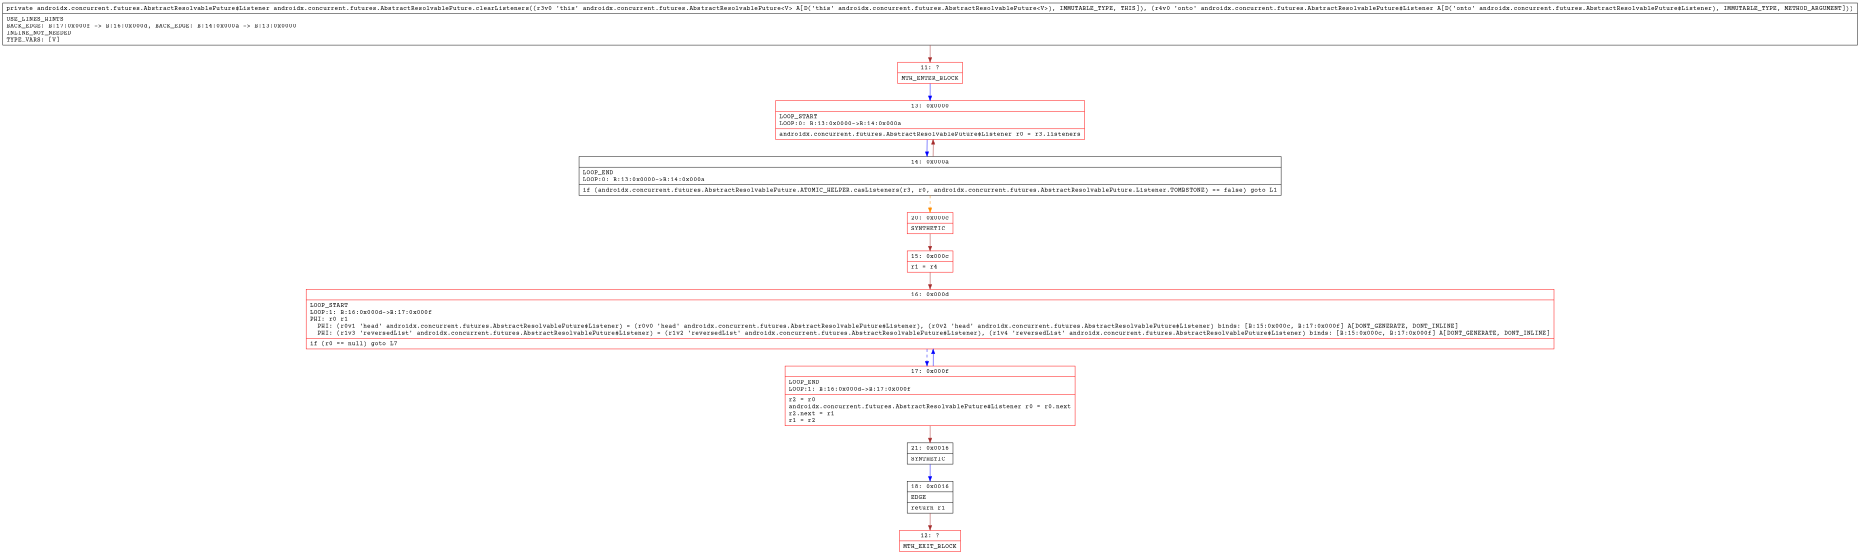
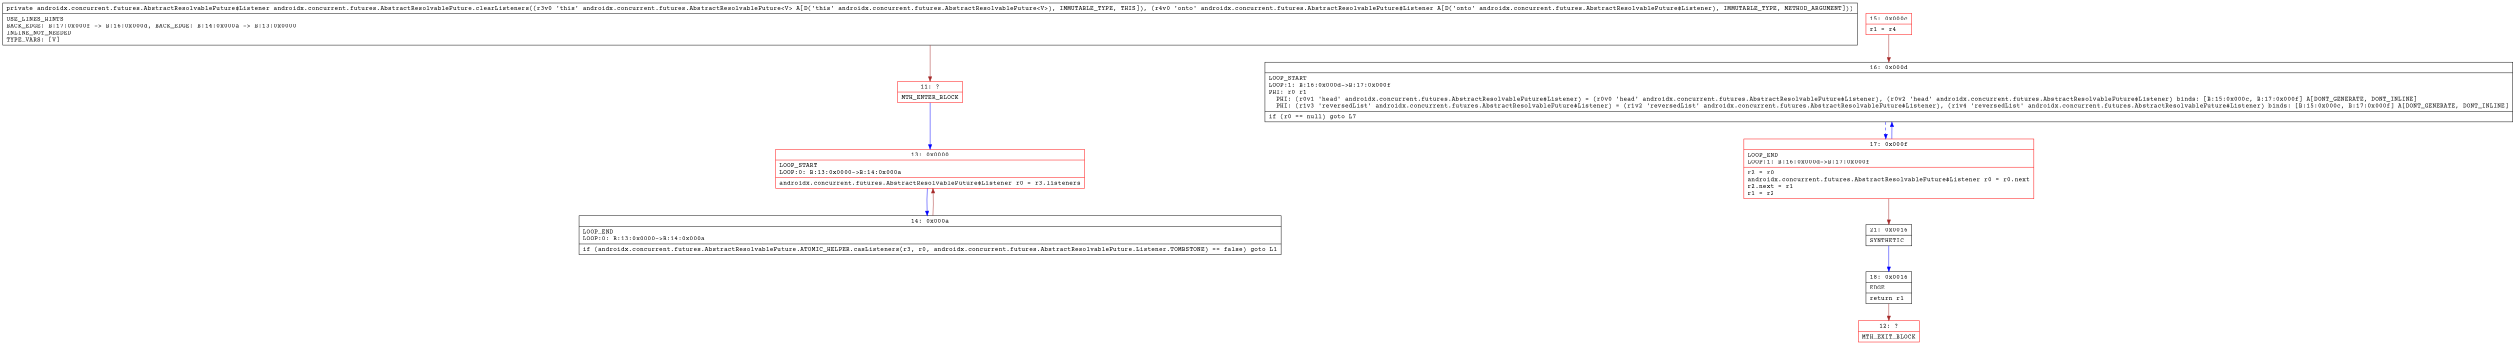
(930, 223) -> none
(930, 319) -> (1889, 92)
